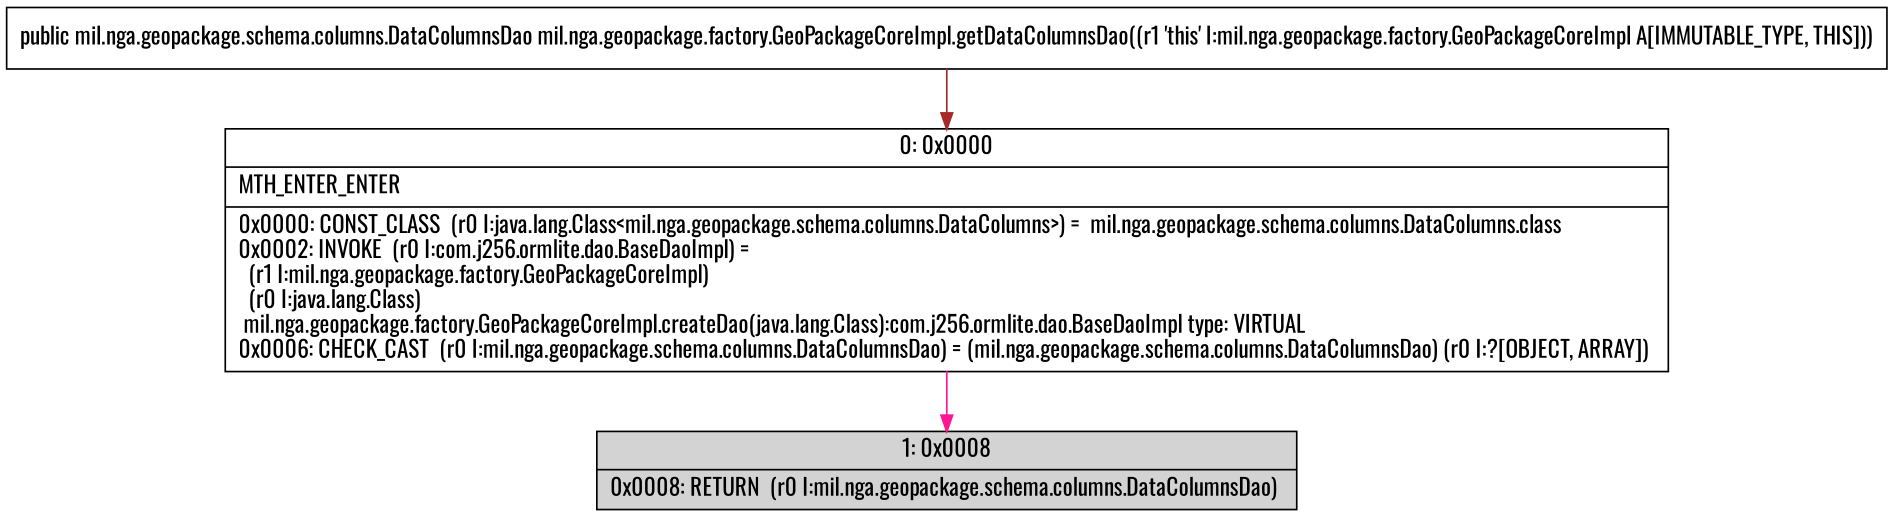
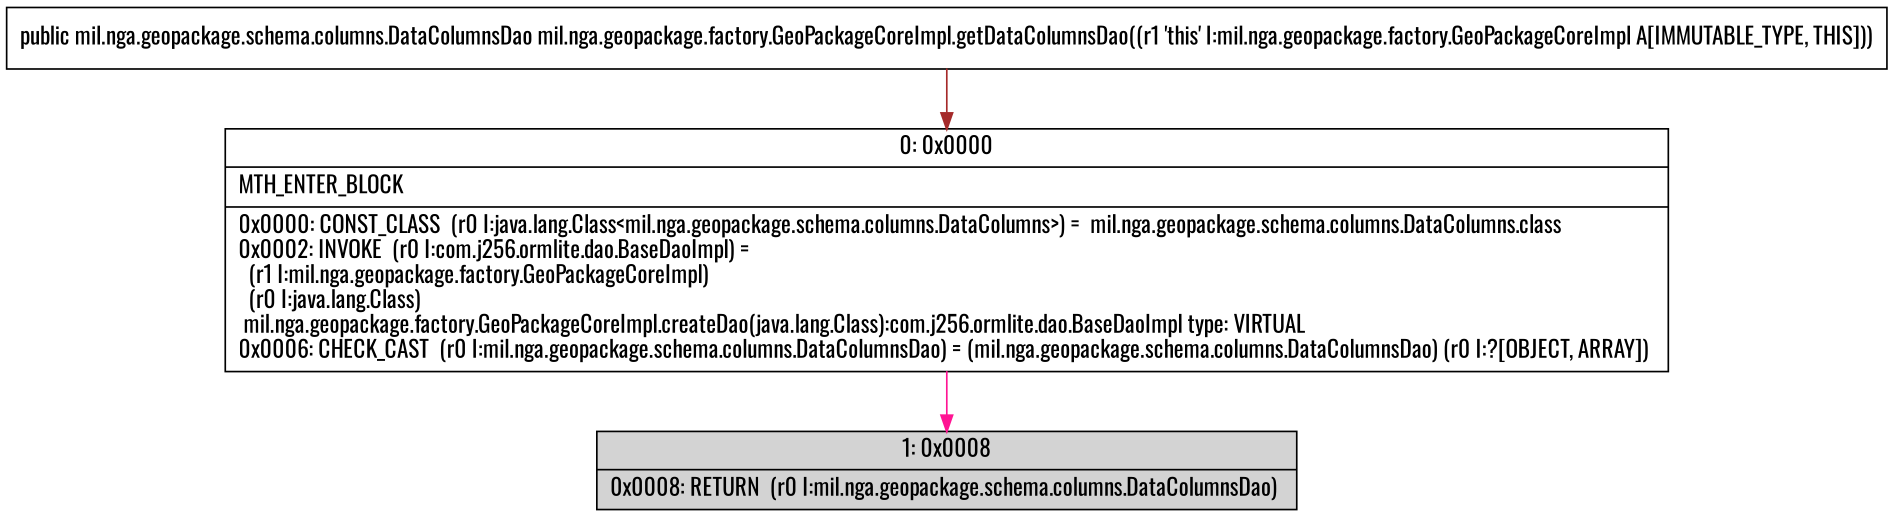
(320, 186) -> (322, 186)
